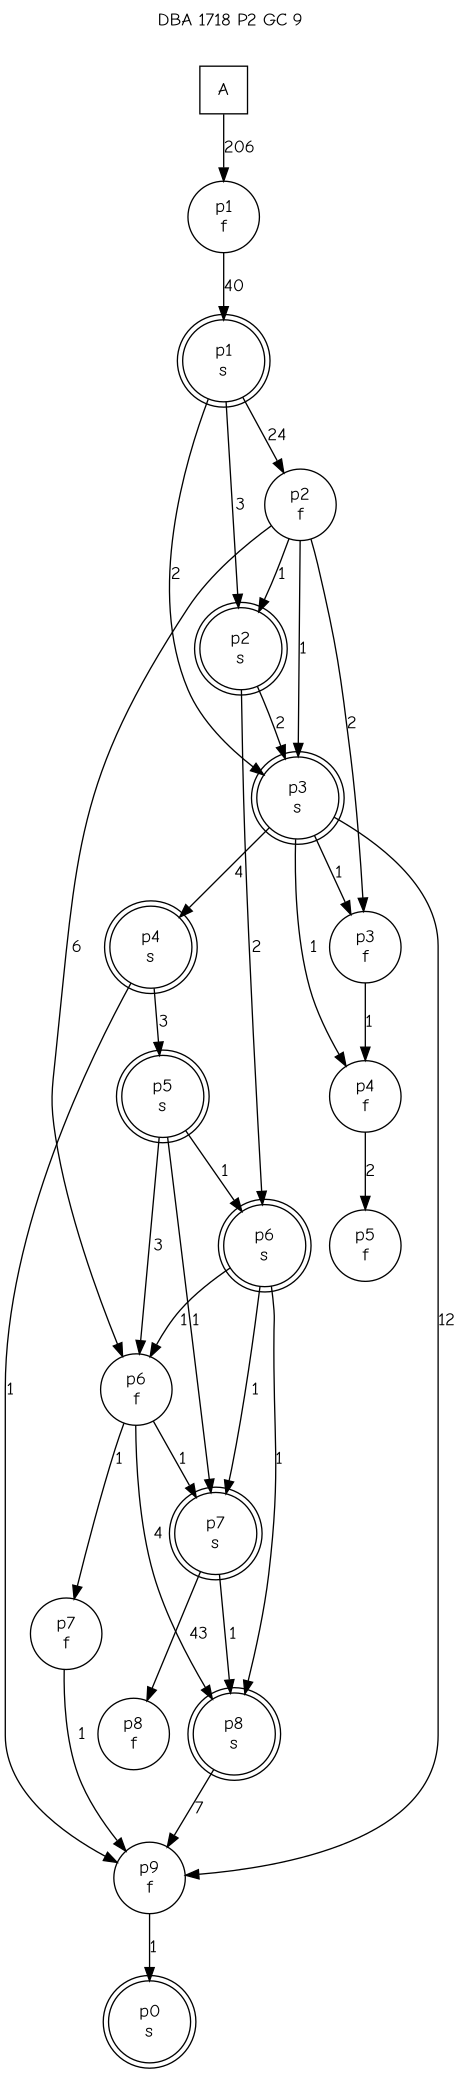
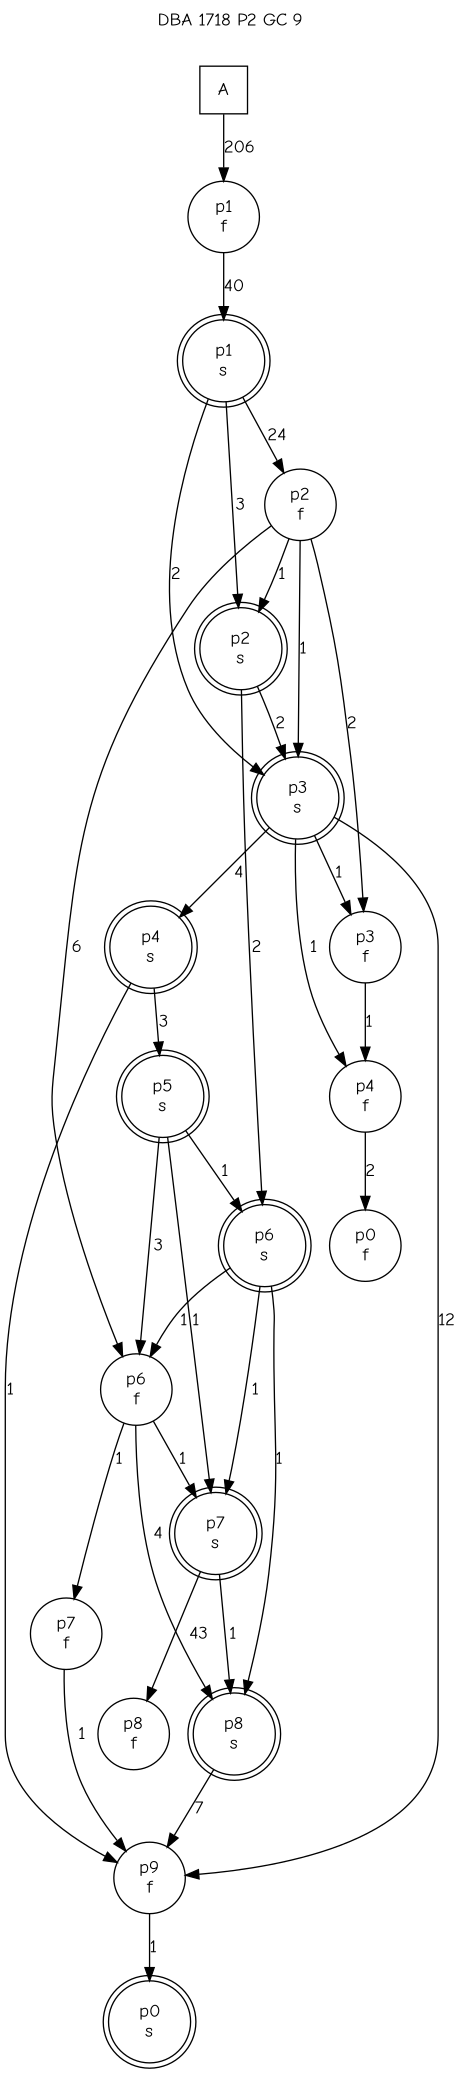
(365, 1246) -> (365, 1246)
